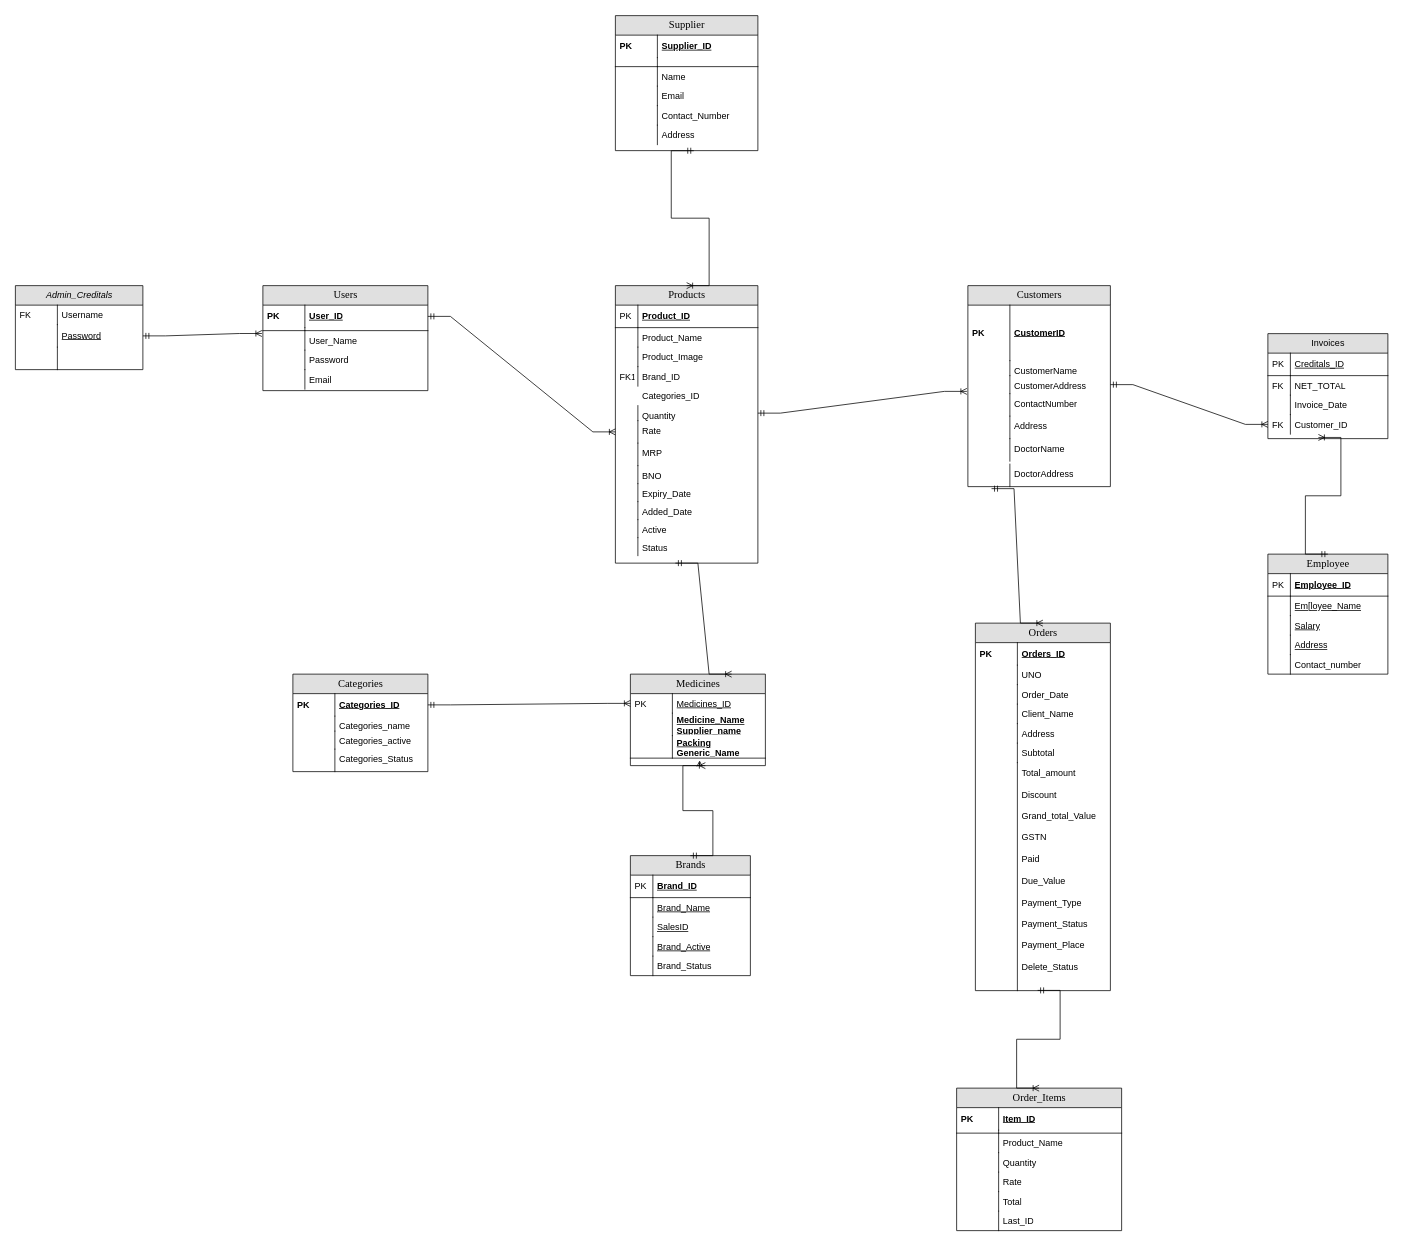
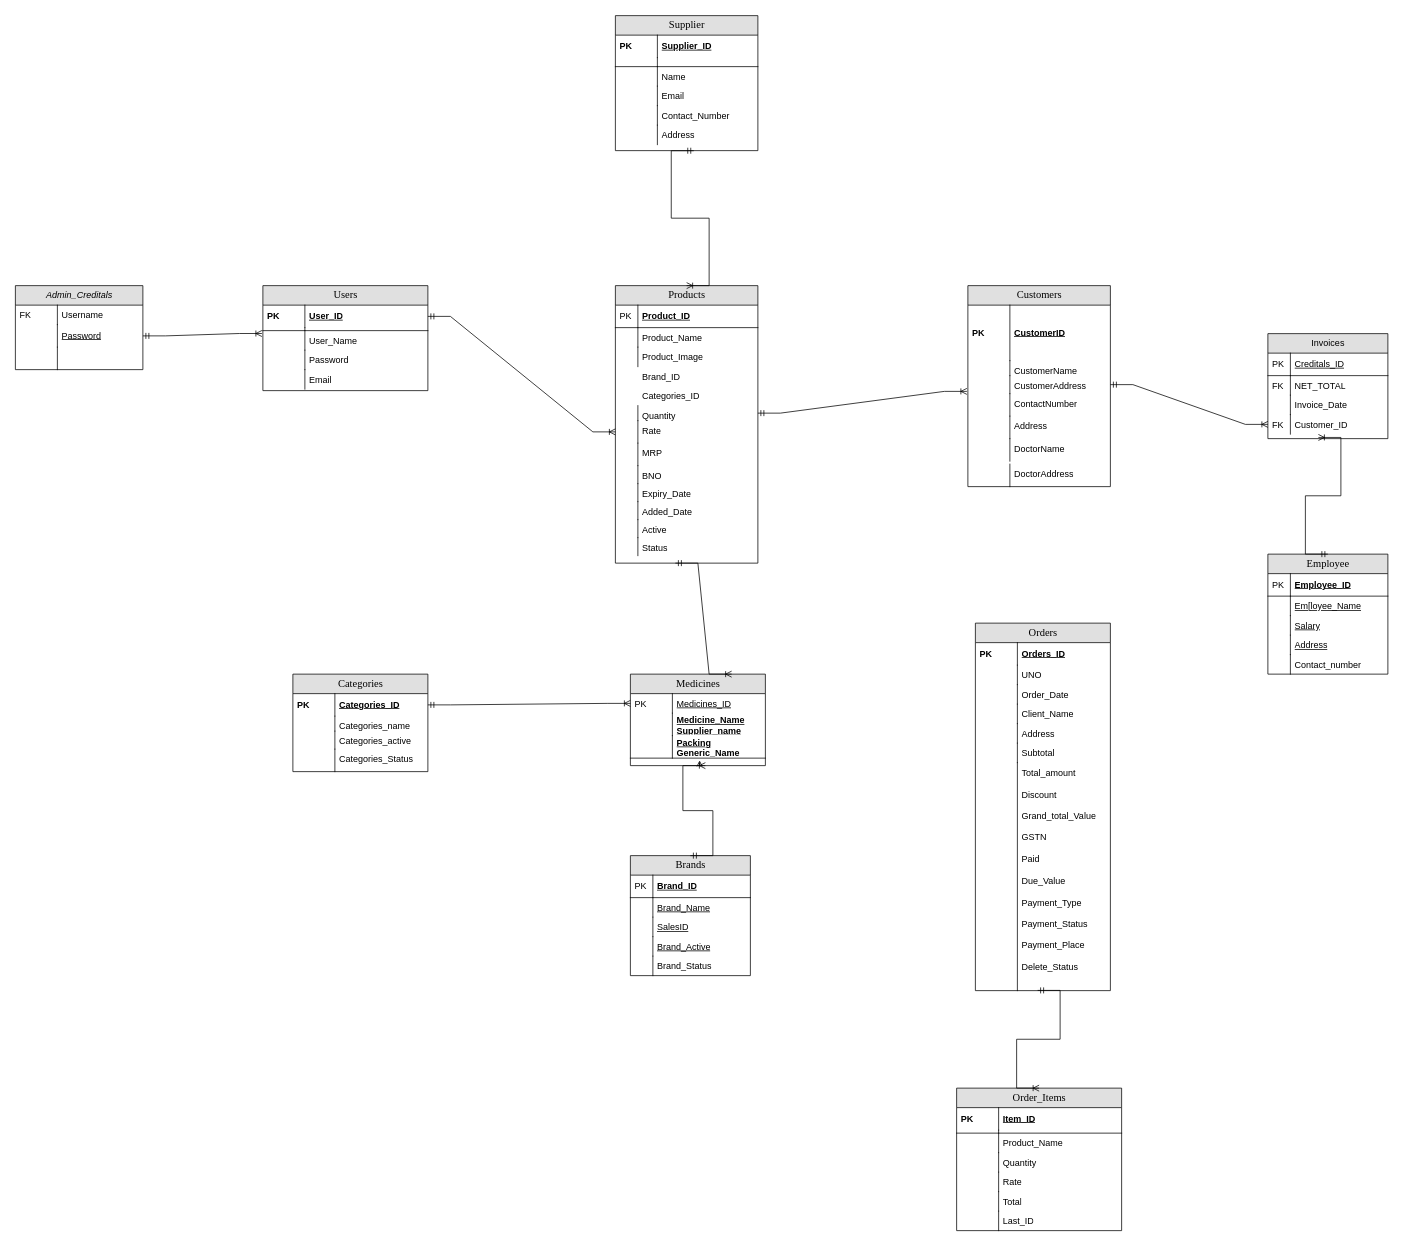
(627, 376) -> none
(1017, 546) -> none
